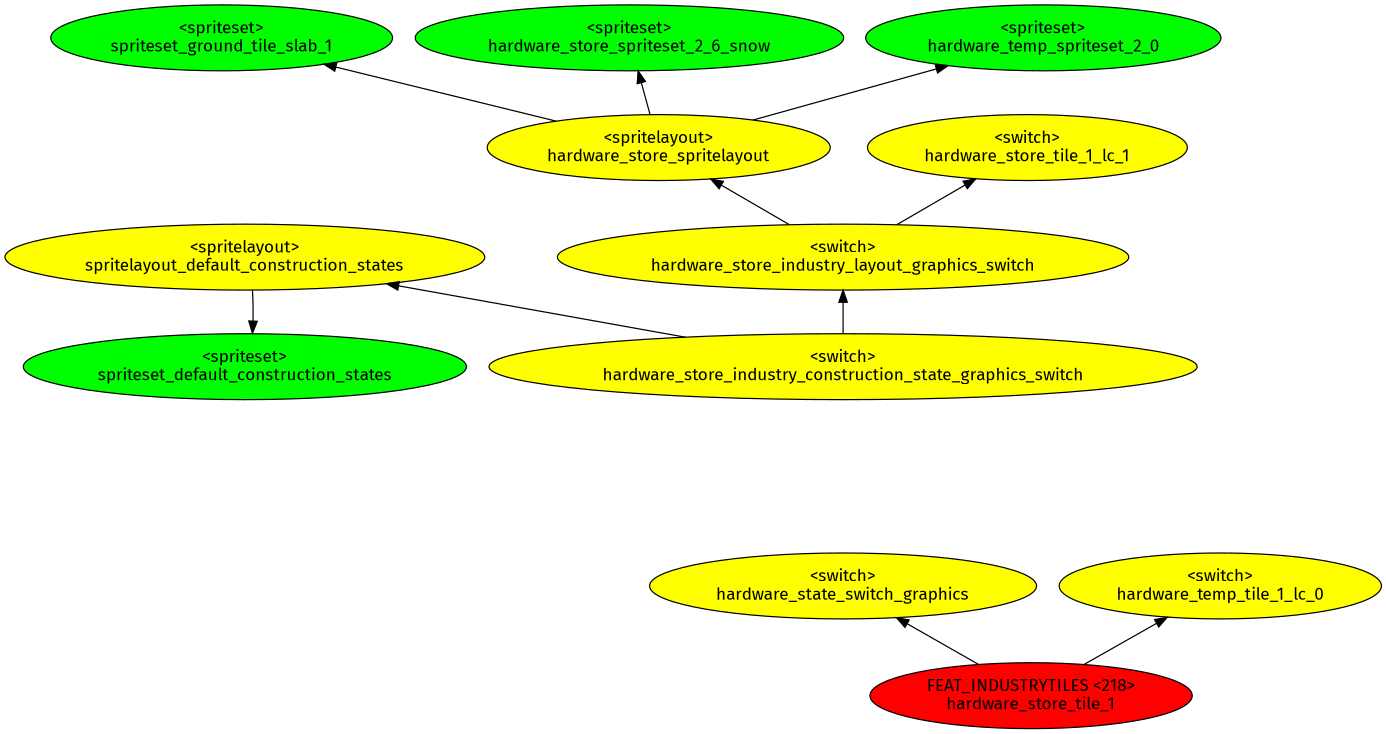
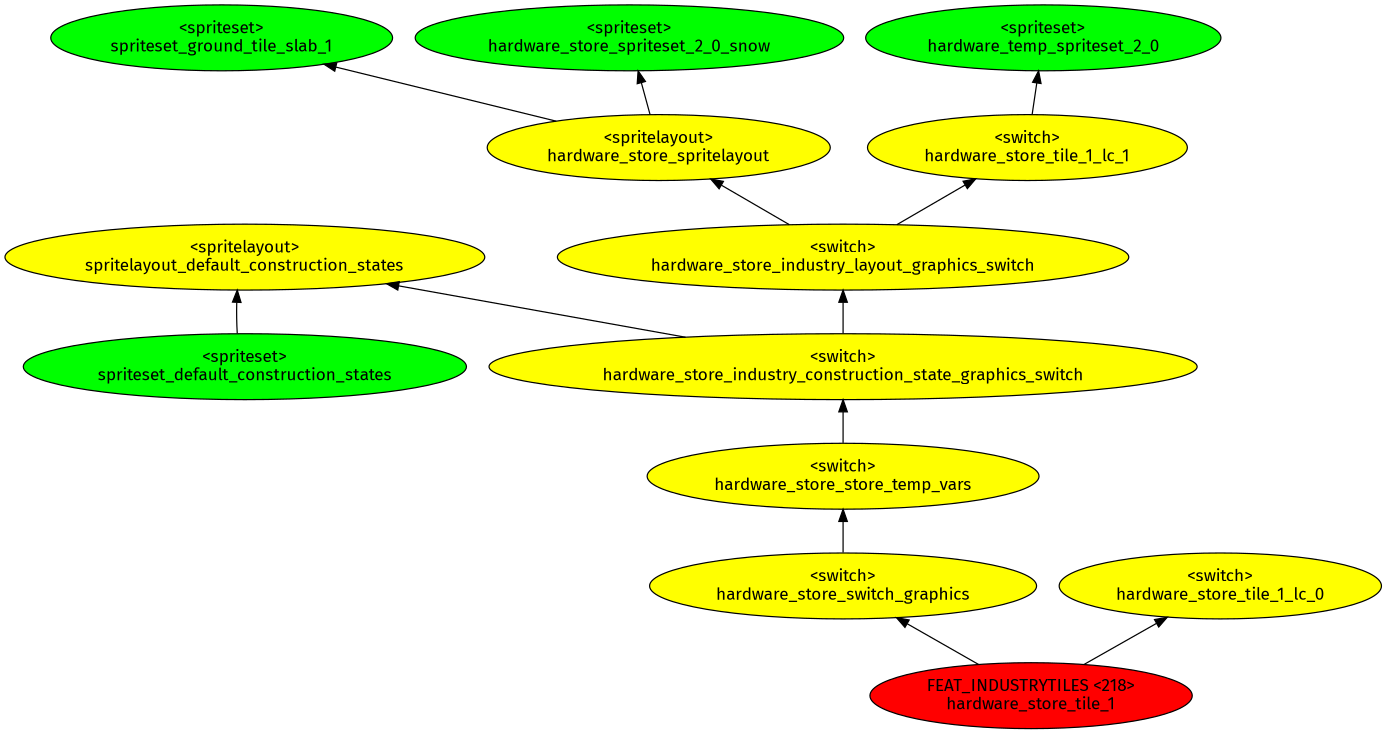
(629, 38) -> (629, 38)
(844, 95) -> (1034, 99)
(253, 306) -> (237, 318)
none -> (843, 476)
(843, 586) -> (843, 586)
(1220, 586) -> (1220, 586)
